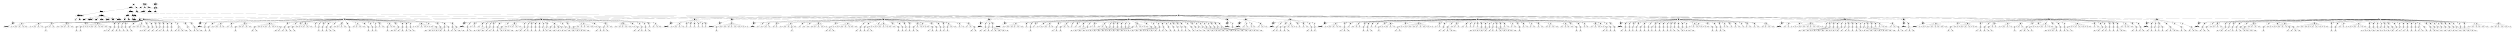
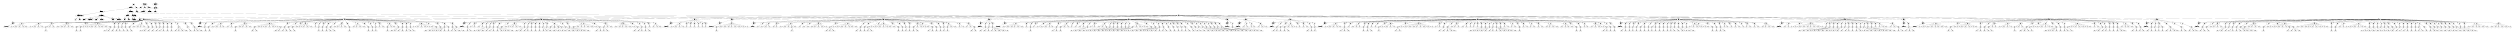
(108, 20) -> none
